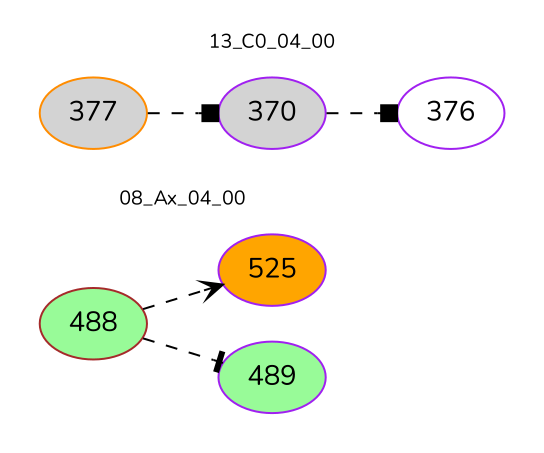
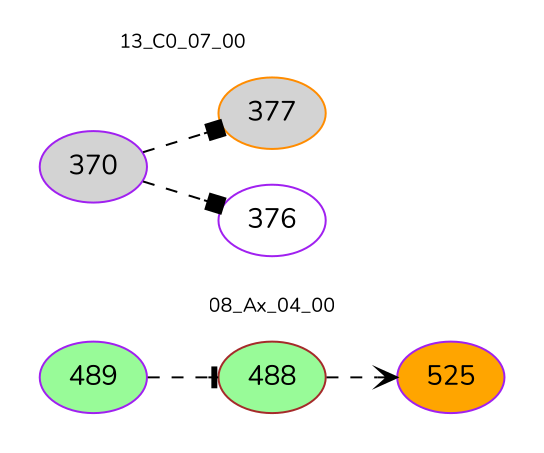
(272, 43) -> (183, 43)
(173, 113) -> (173, 143)
(178, 349) -> (178, 377)
